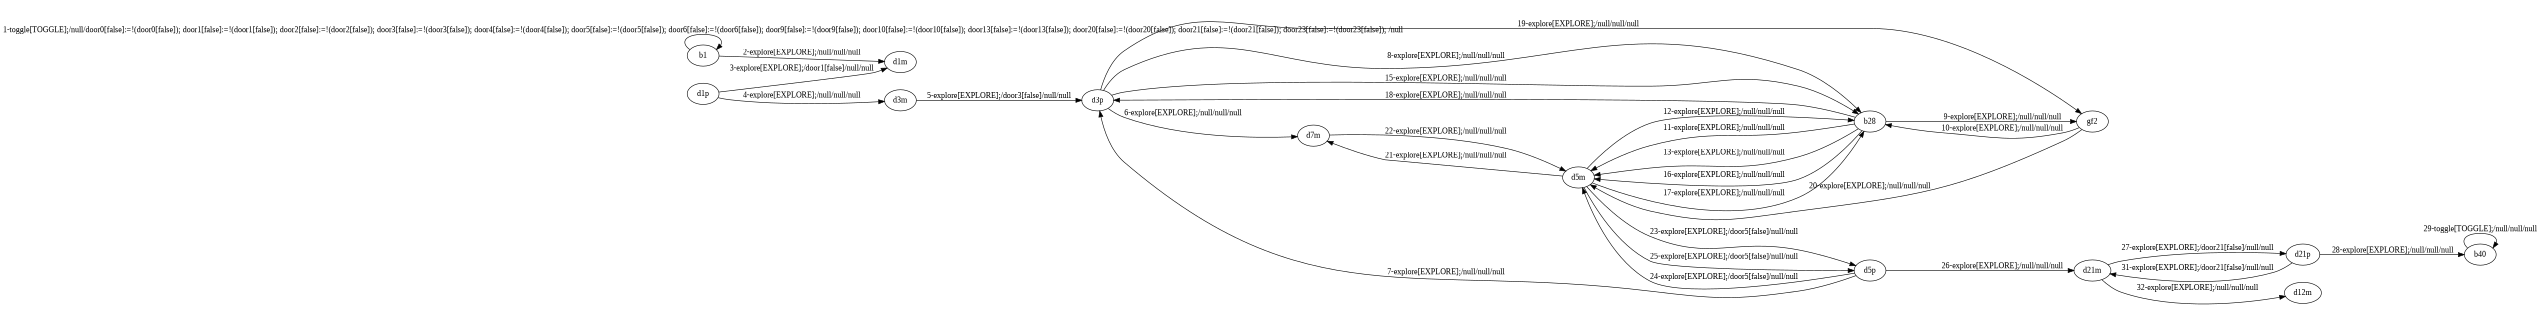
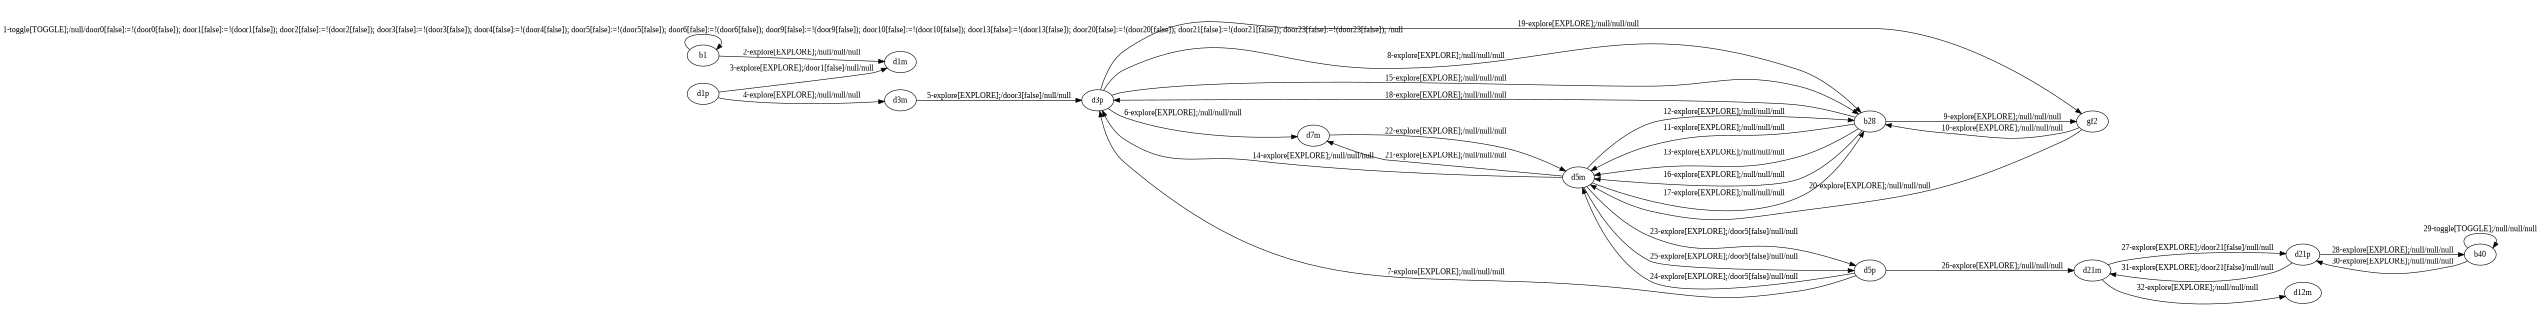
none -> (1326, 167)
none -> (2395, 274)
